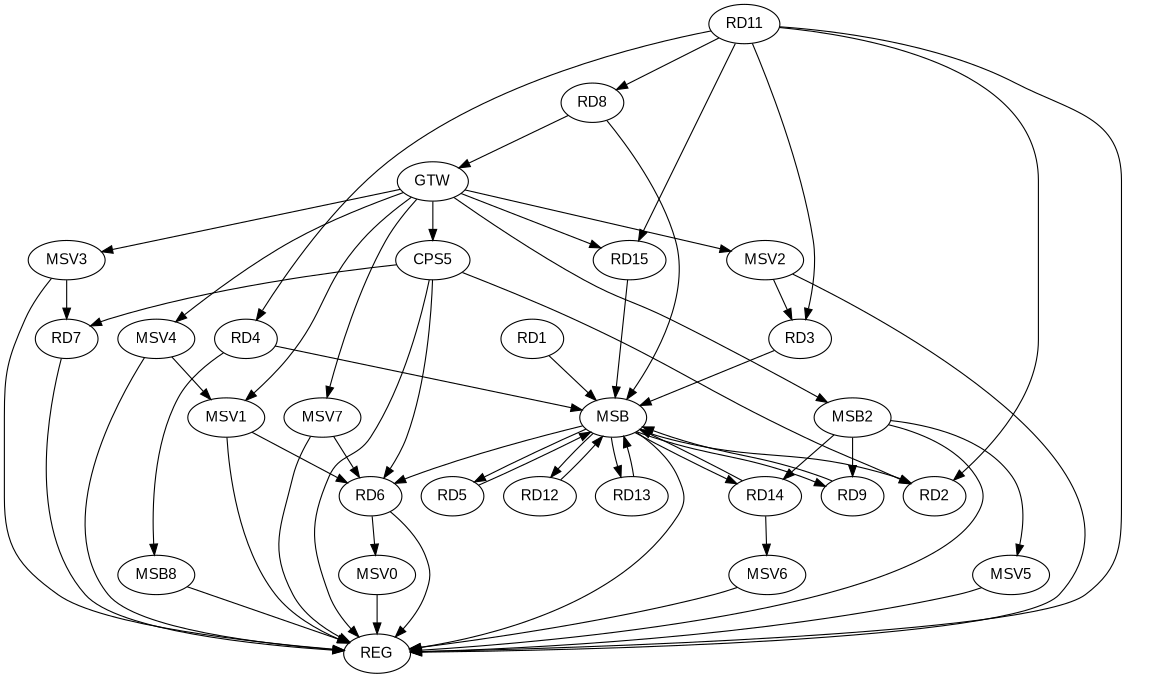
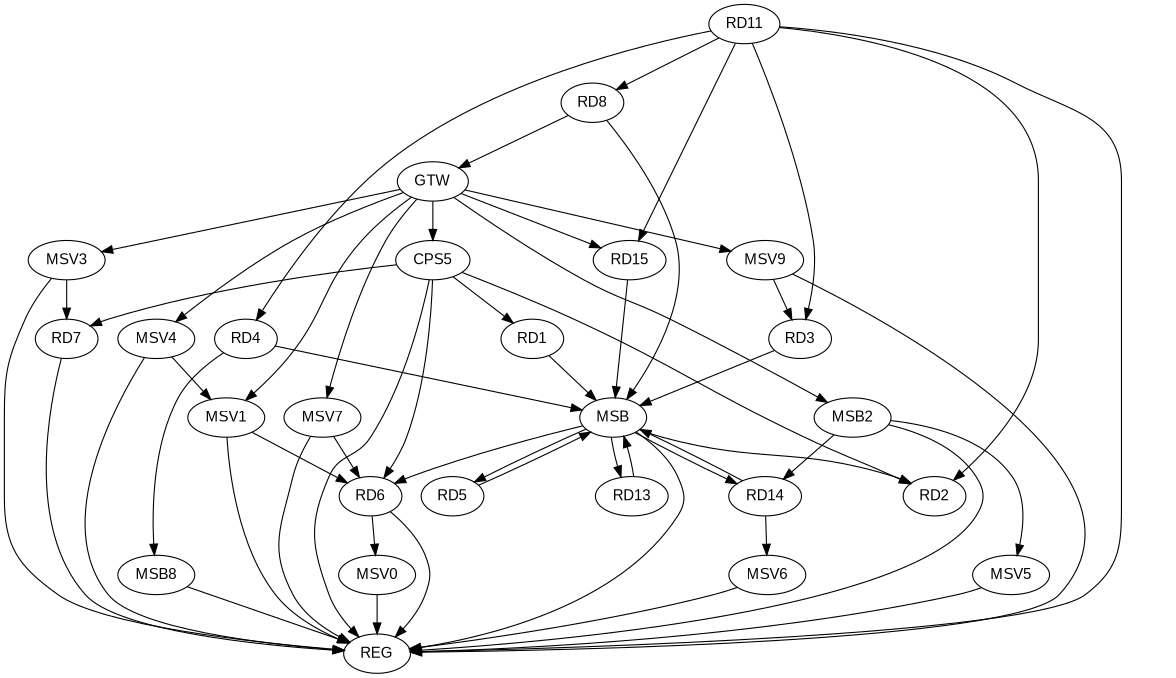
(765, 260) -> (765, 260)
none -> (479, 296)
(540, 496) -> none
(853, 496) -> none
